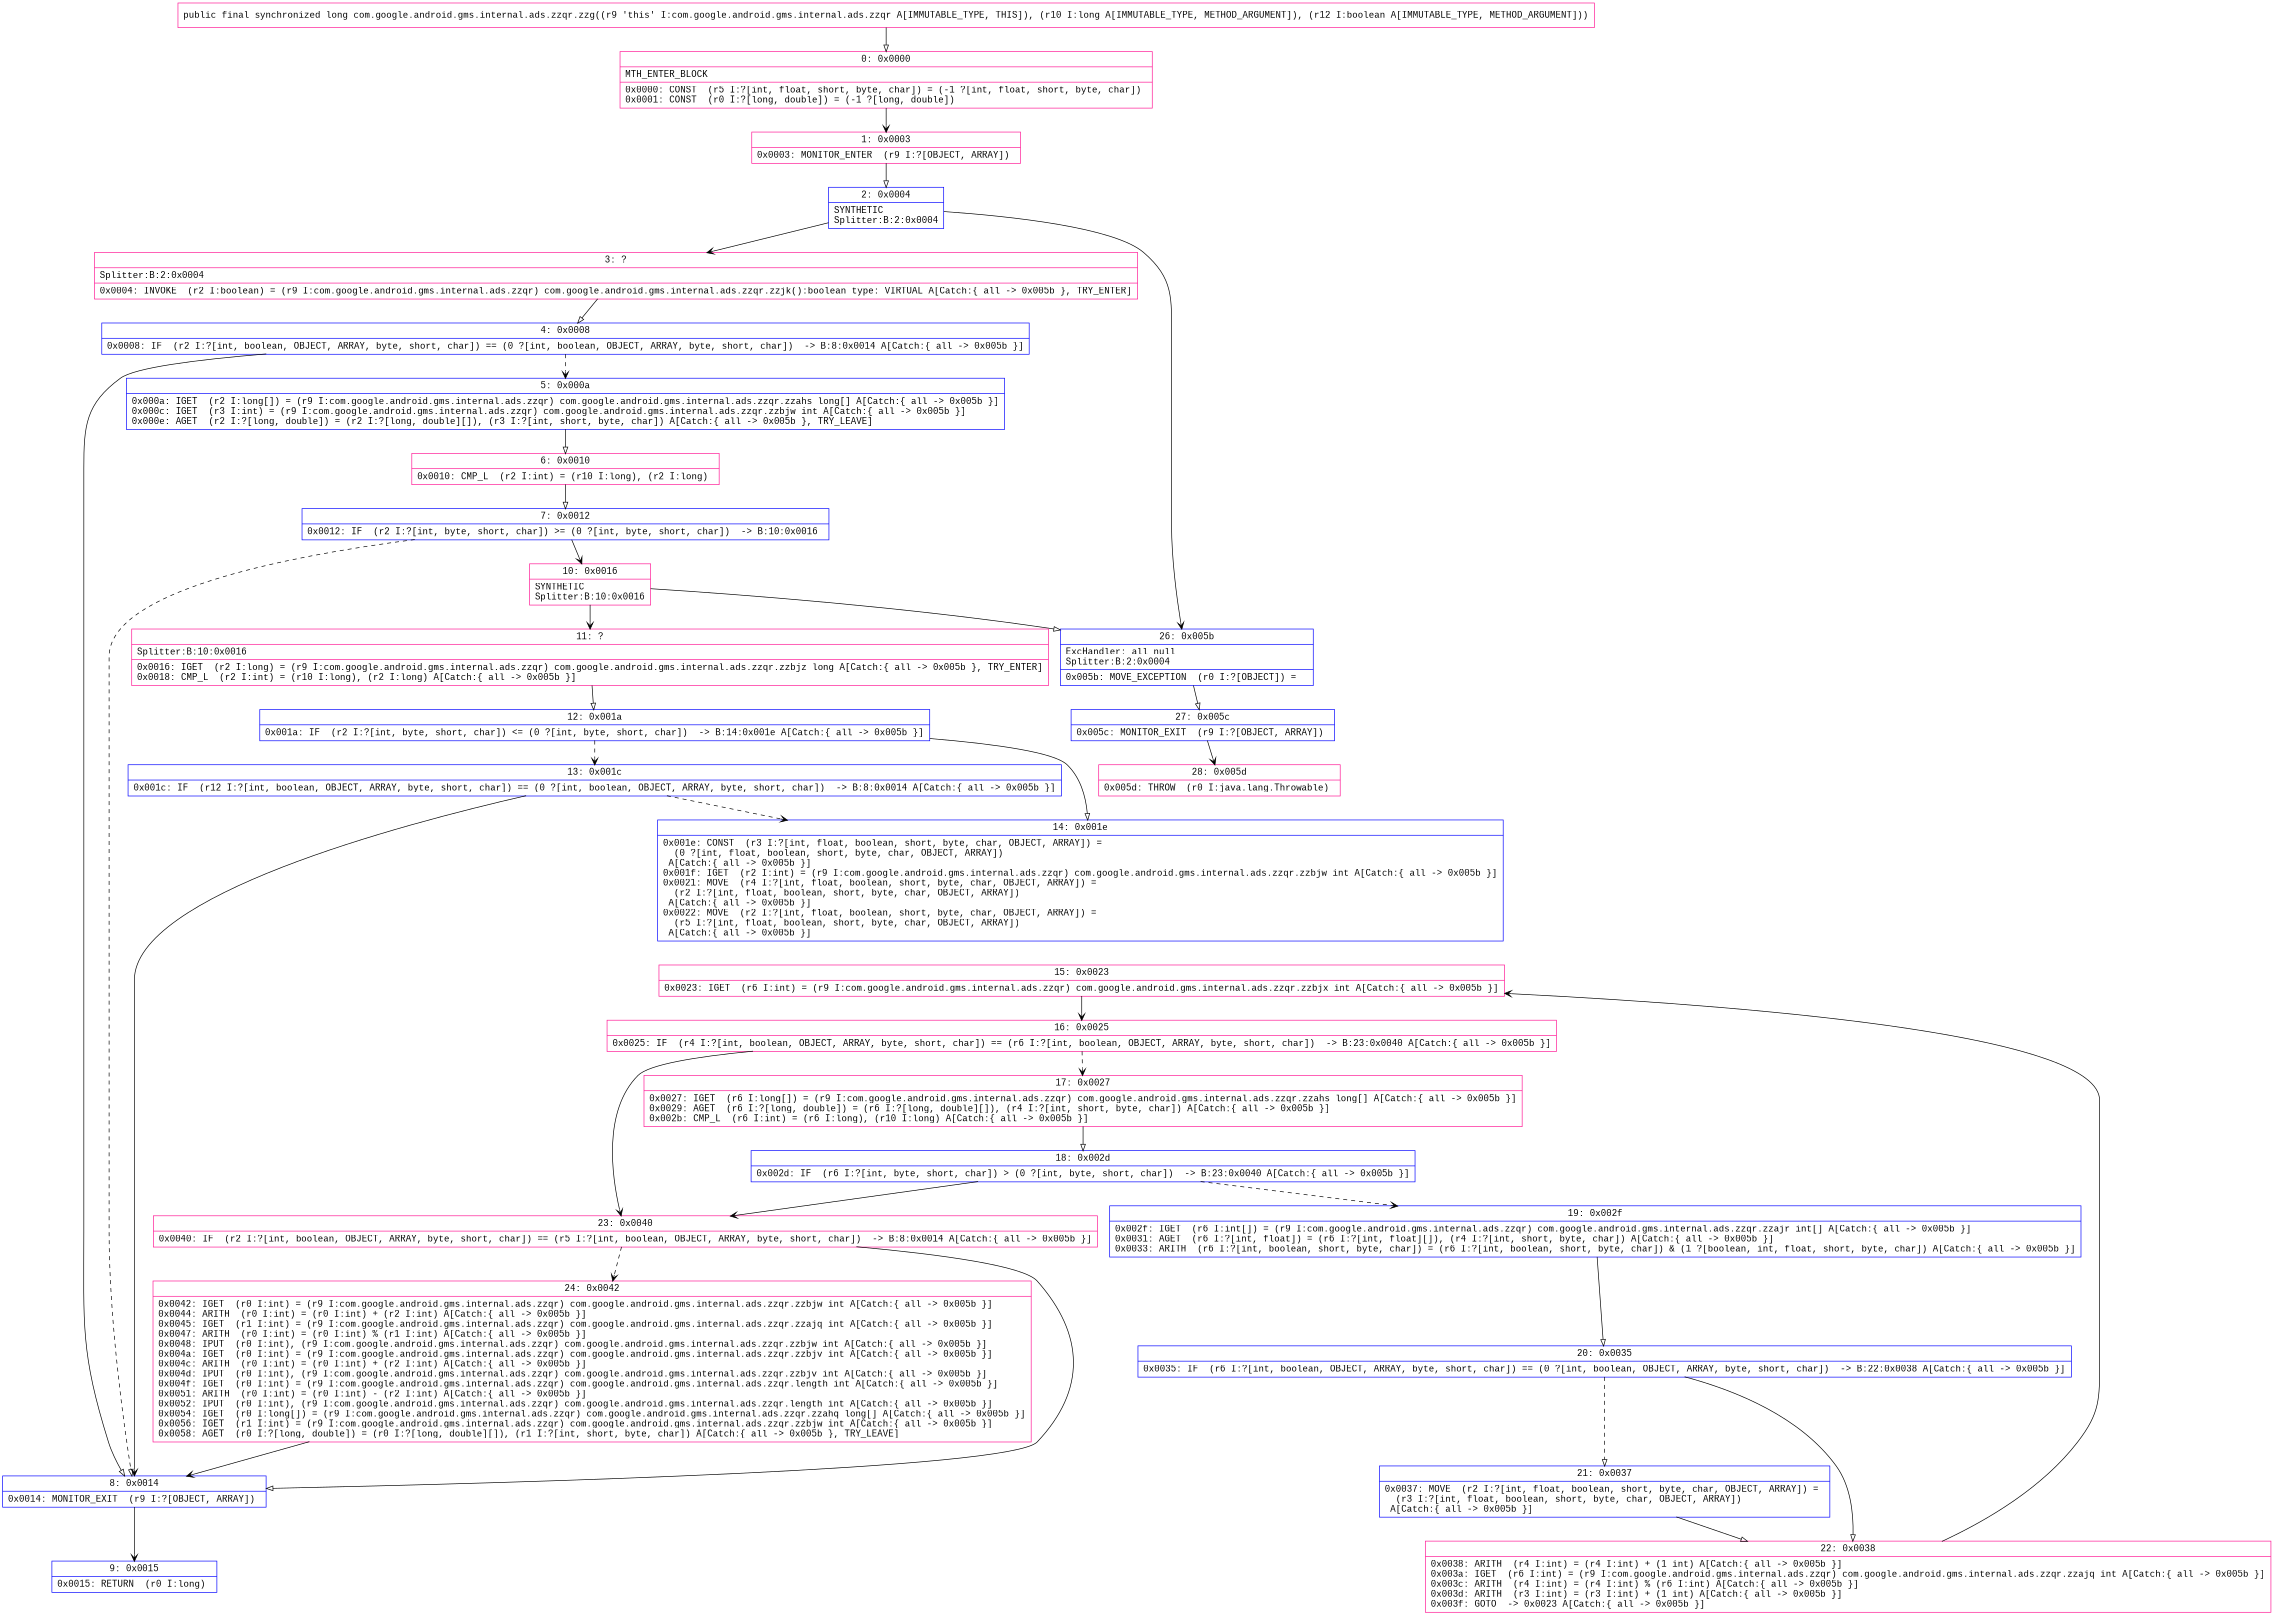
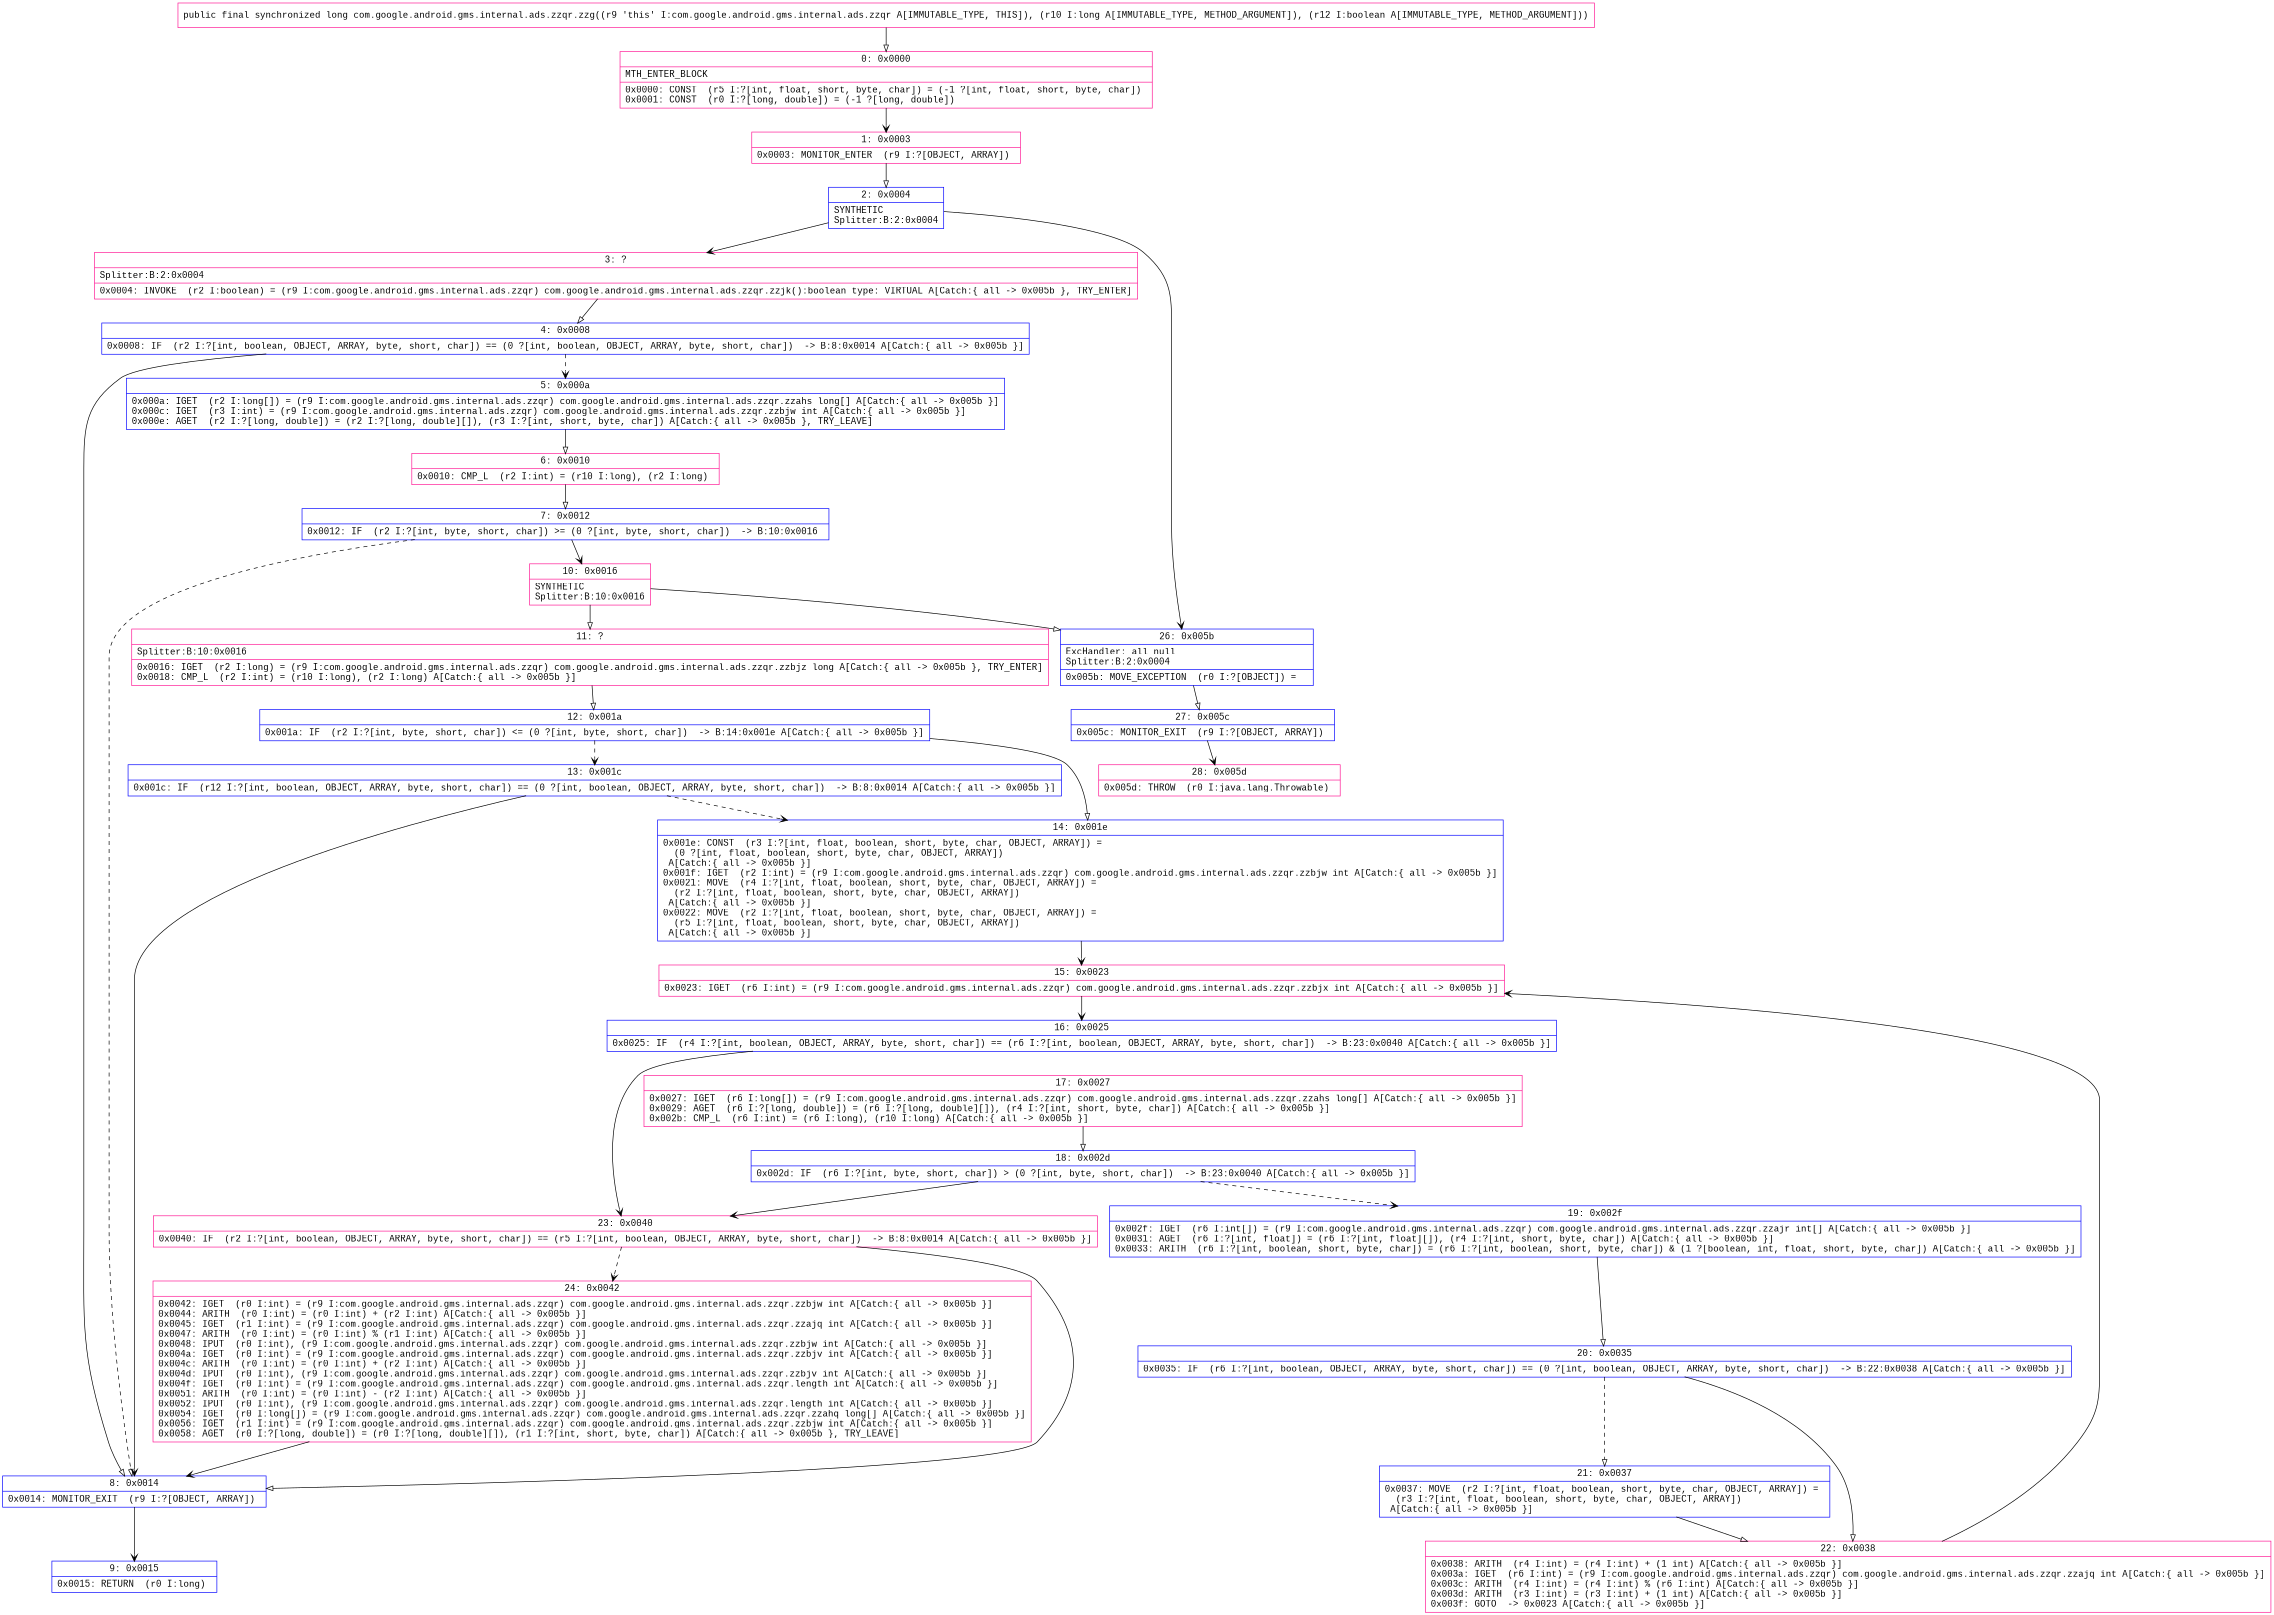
(590, 614) -> (590, 614)
none -> (1081, 950)
(1082, 1036) -> (1082, 1036)
(1082, 1060) -> none
